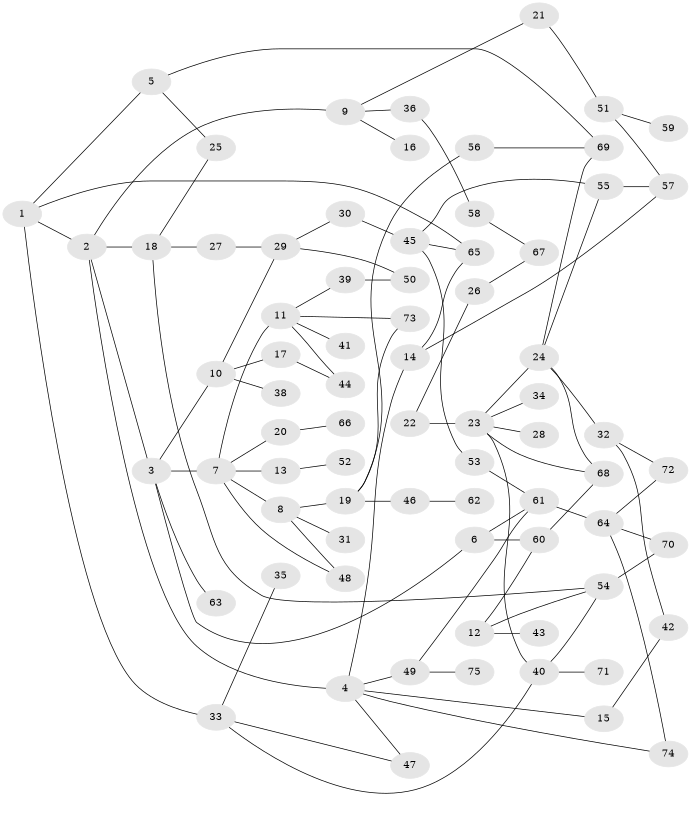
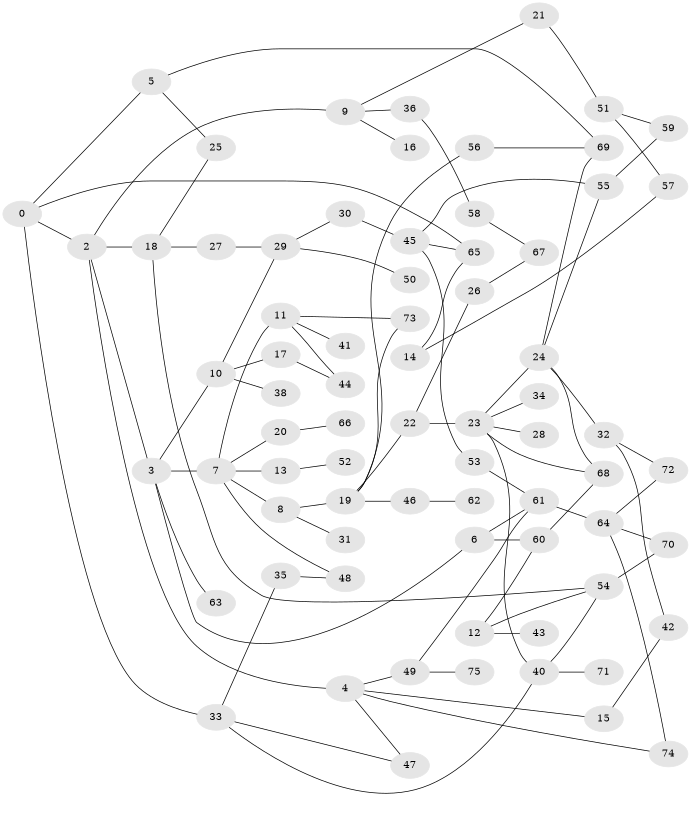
(636, 187) -> (636, 158)
(22, 214) -> (22, 214)
(345, 280) -> none
none -> (380, 464)
(373, 522) -> none
(312, 545) -> (313, 577)
